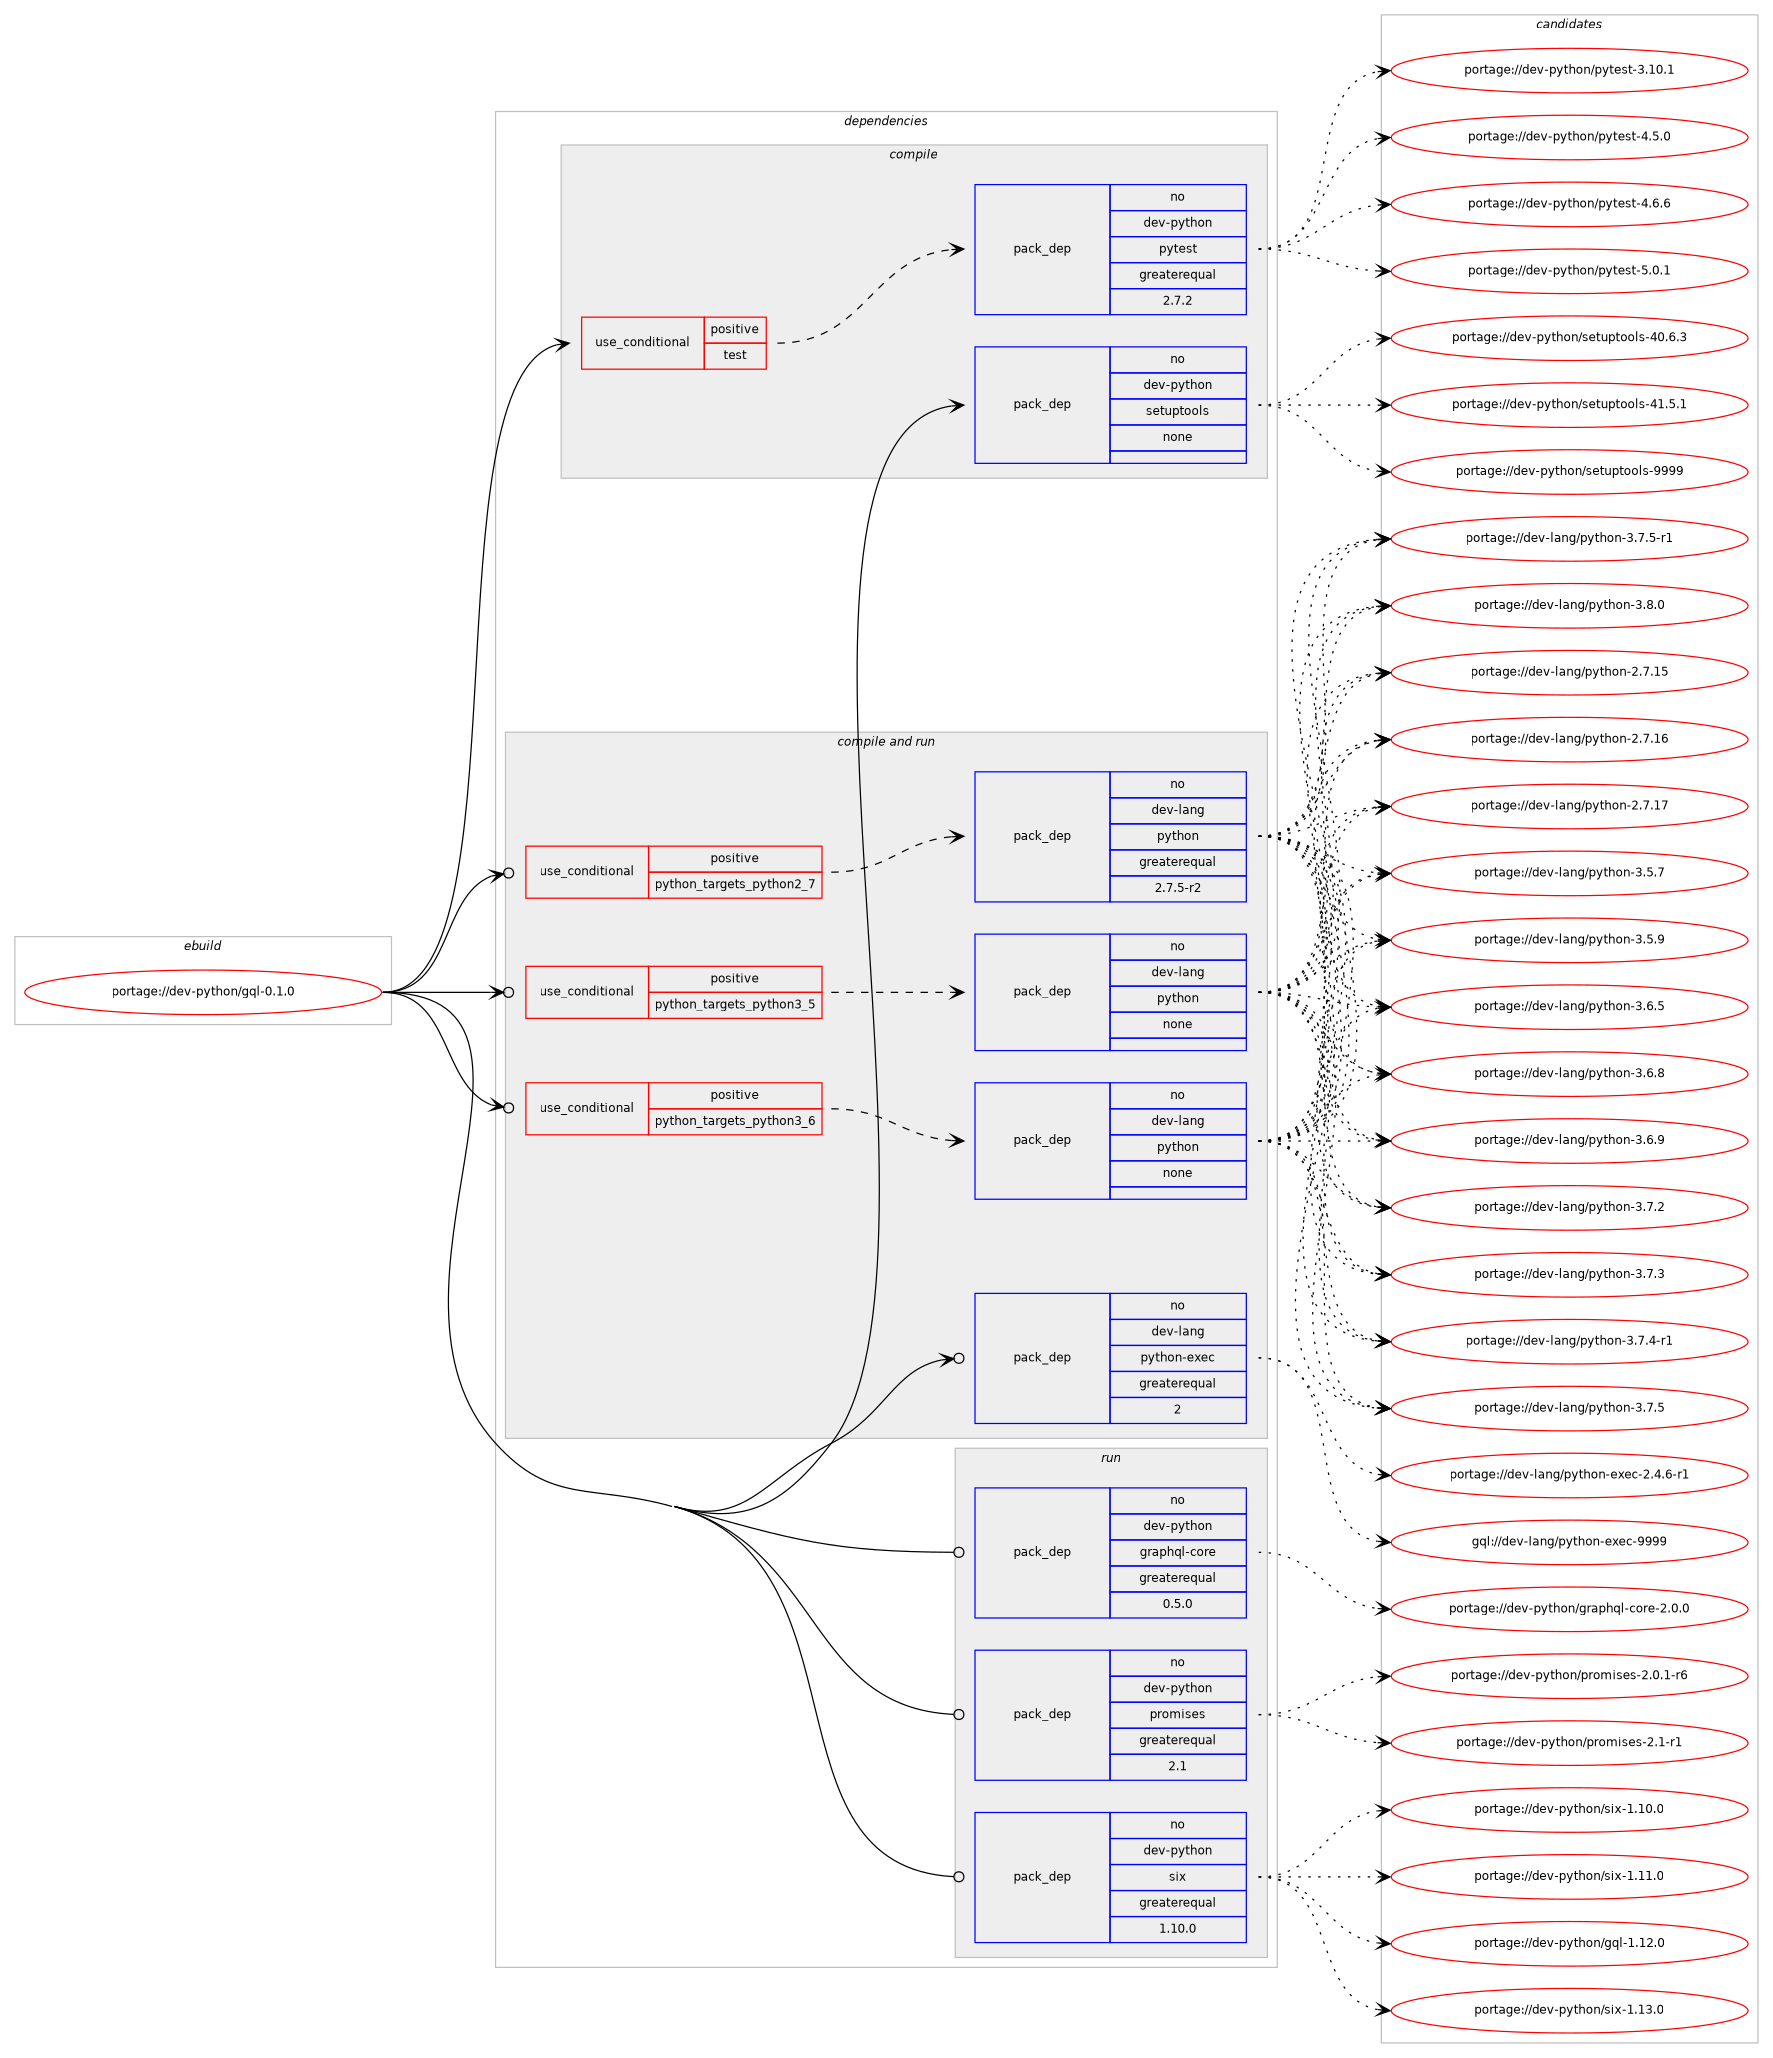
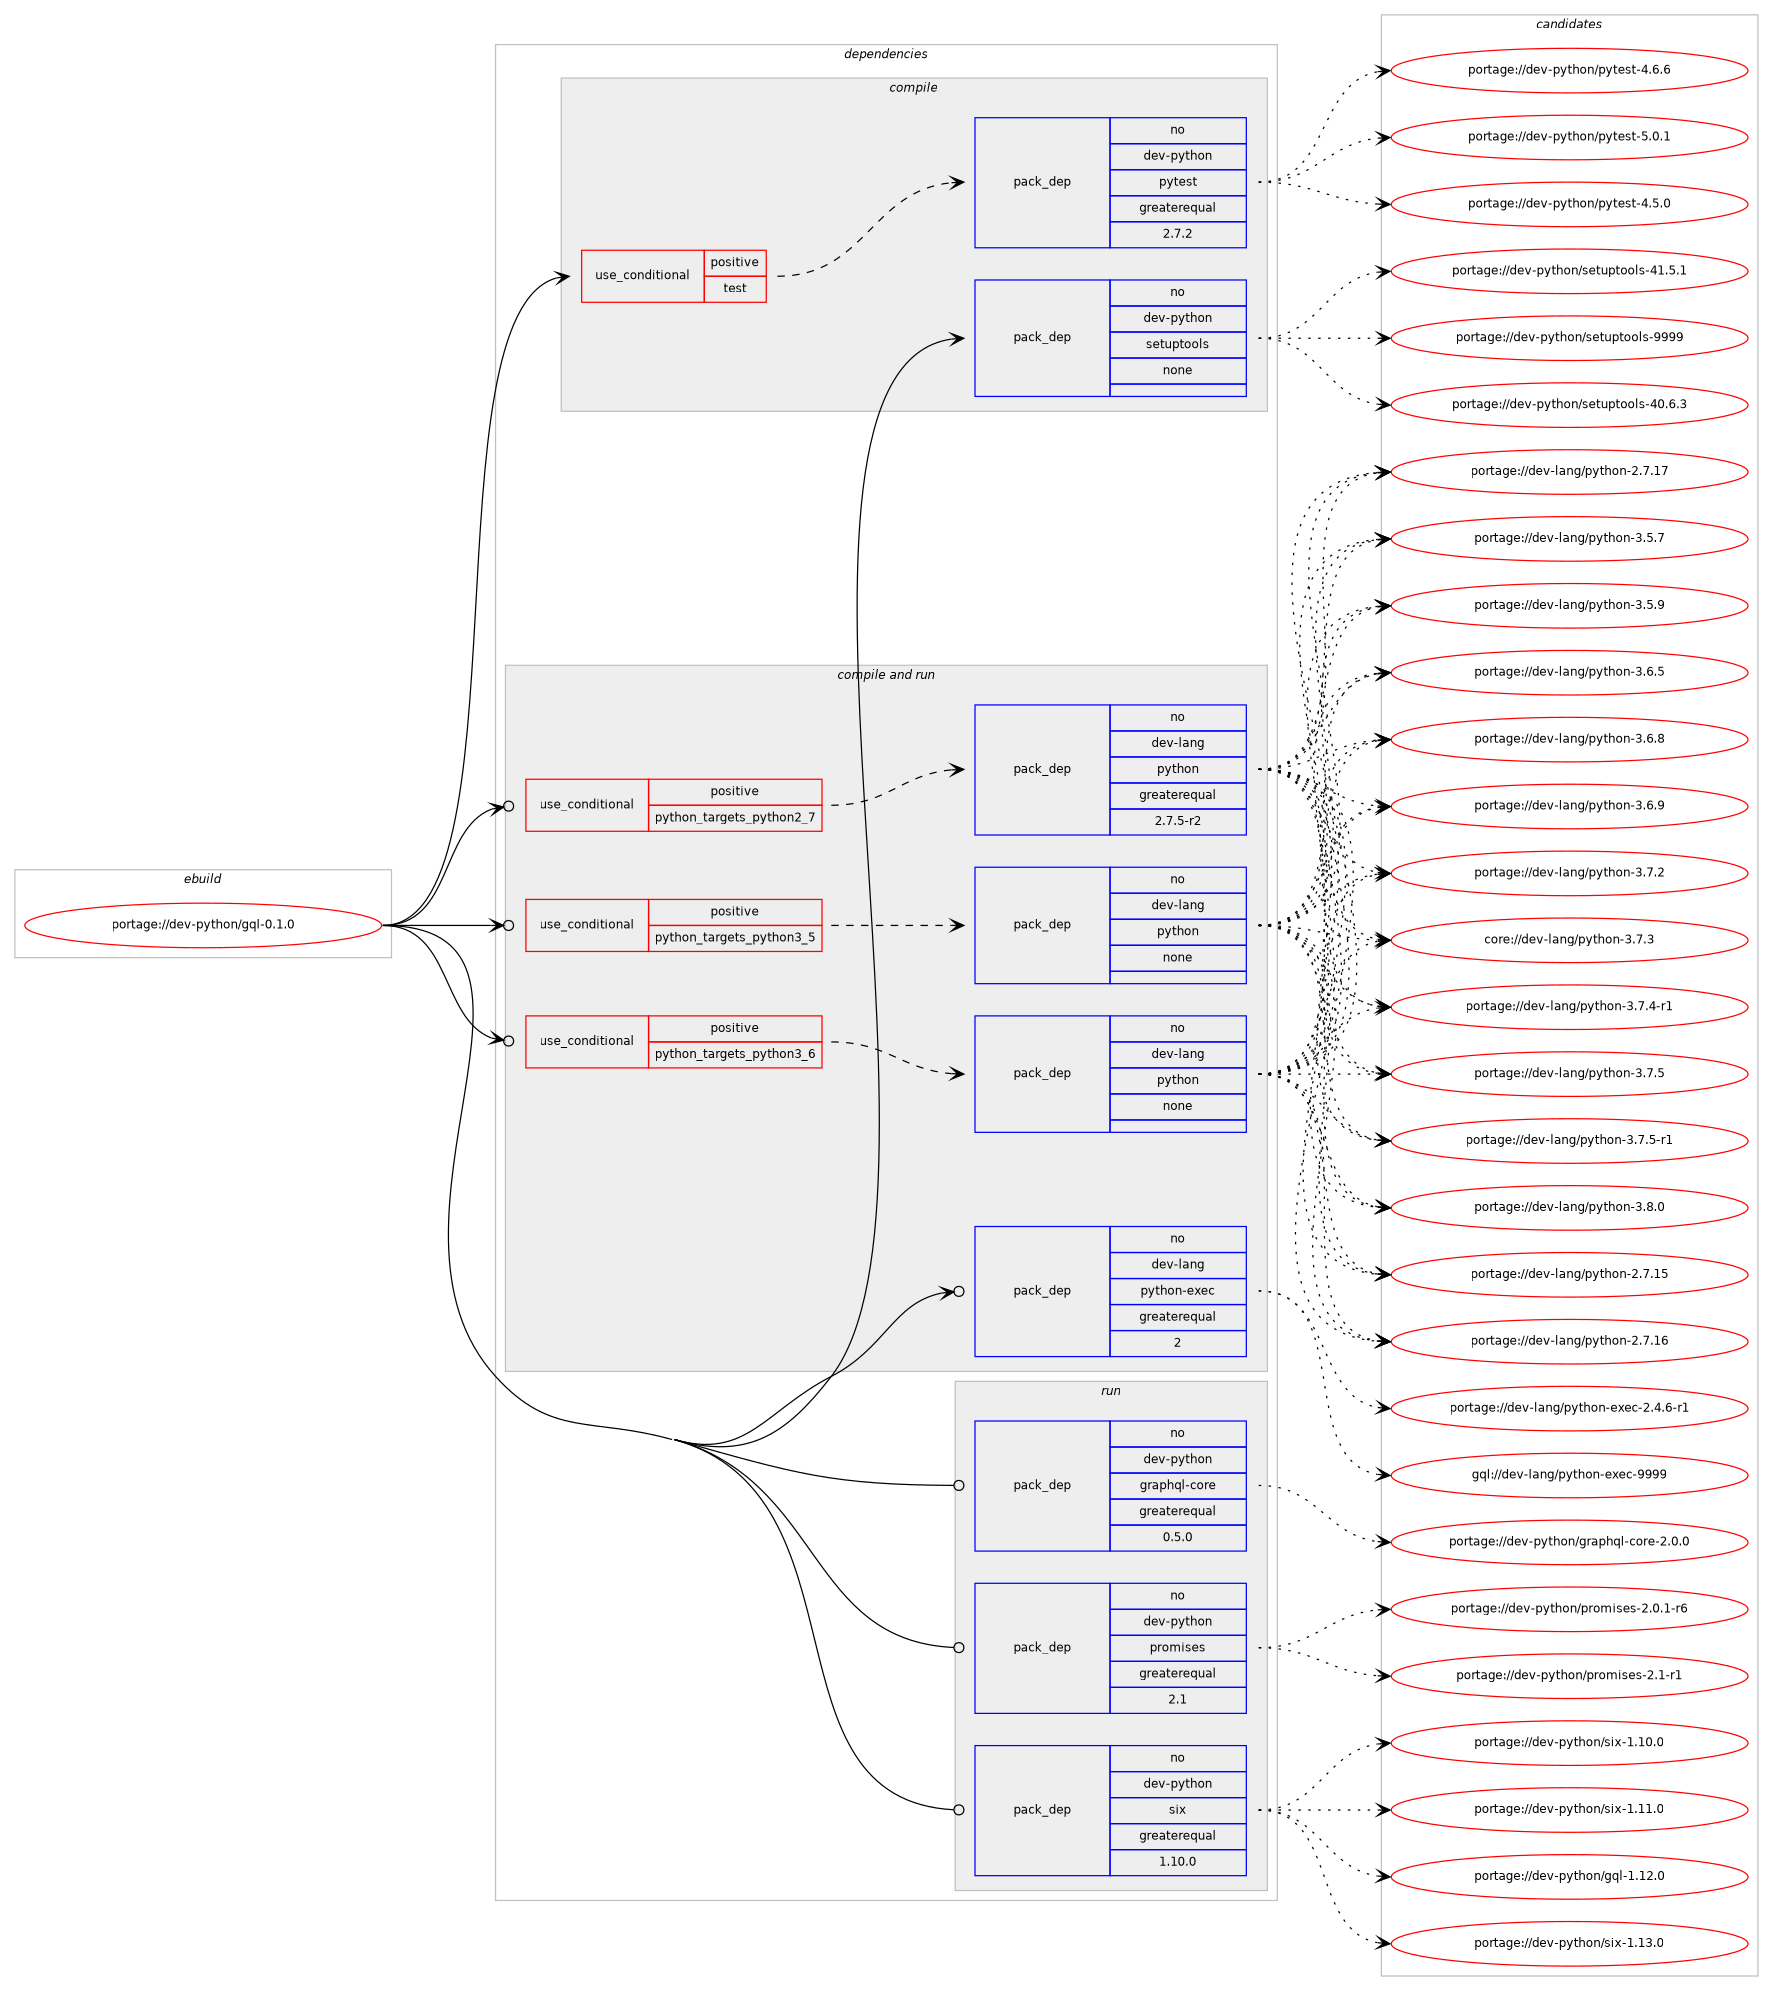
(1570, 71) -> none
(1570, 1275) -> (1570, 940)
